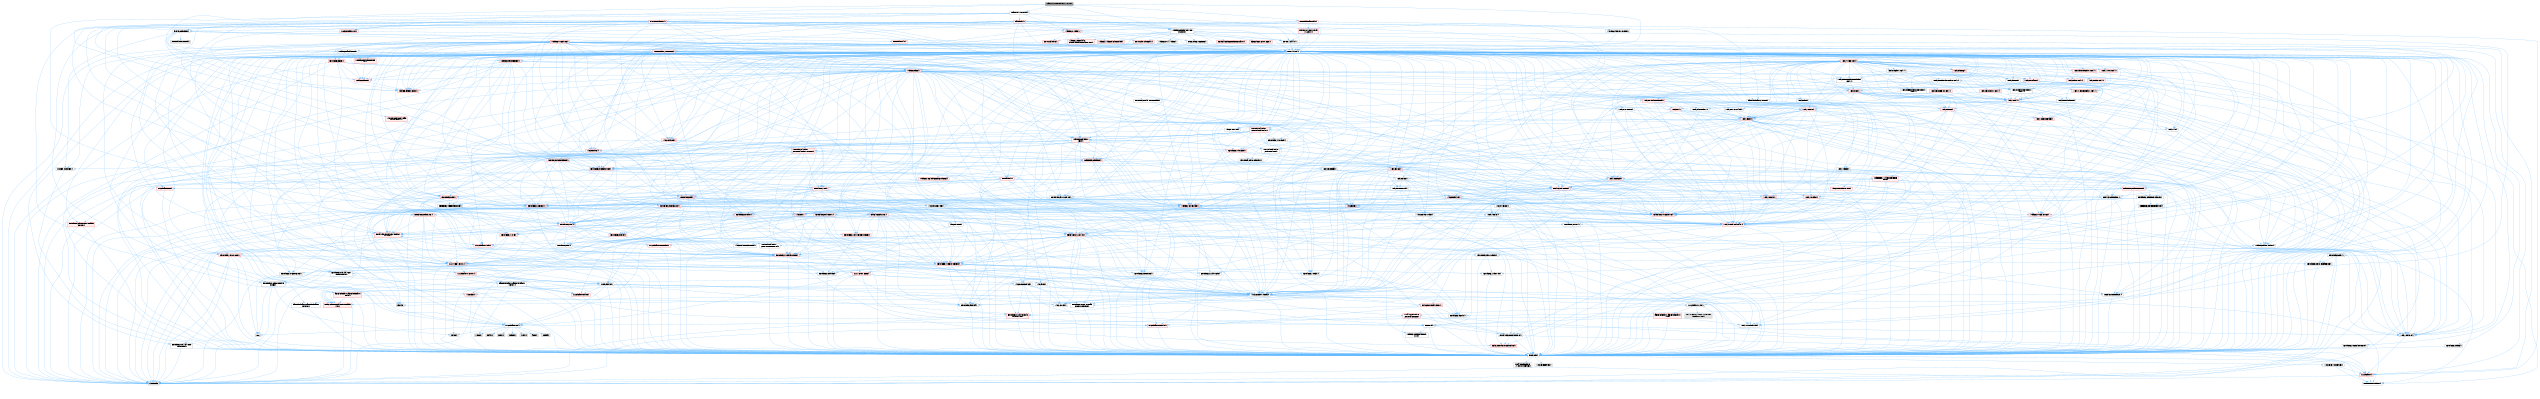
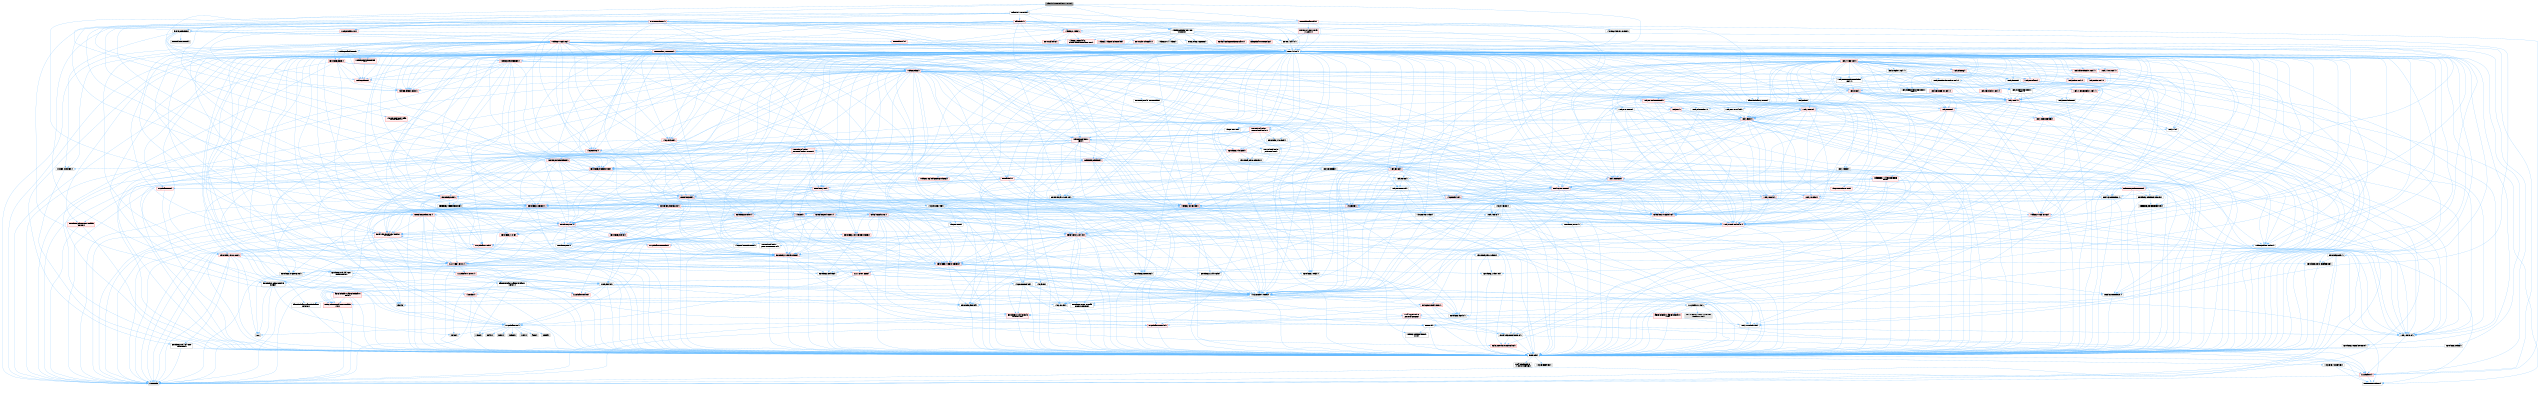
(1261, 42) -> (1261, 42)
